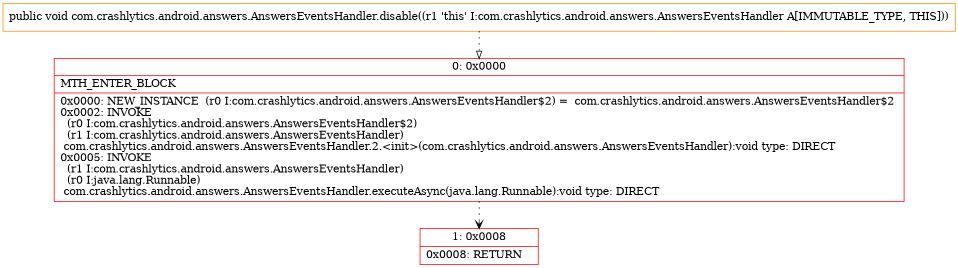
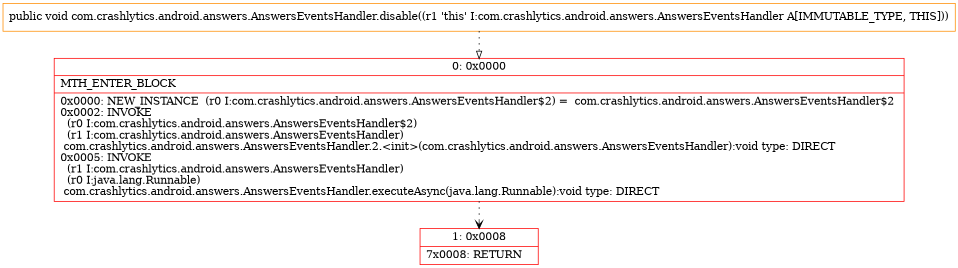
(479, 255) -> (479, 255)
